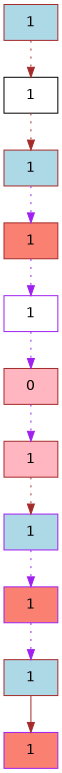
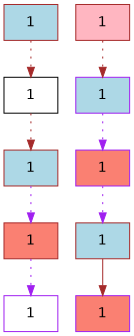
(31, 386) -> none
